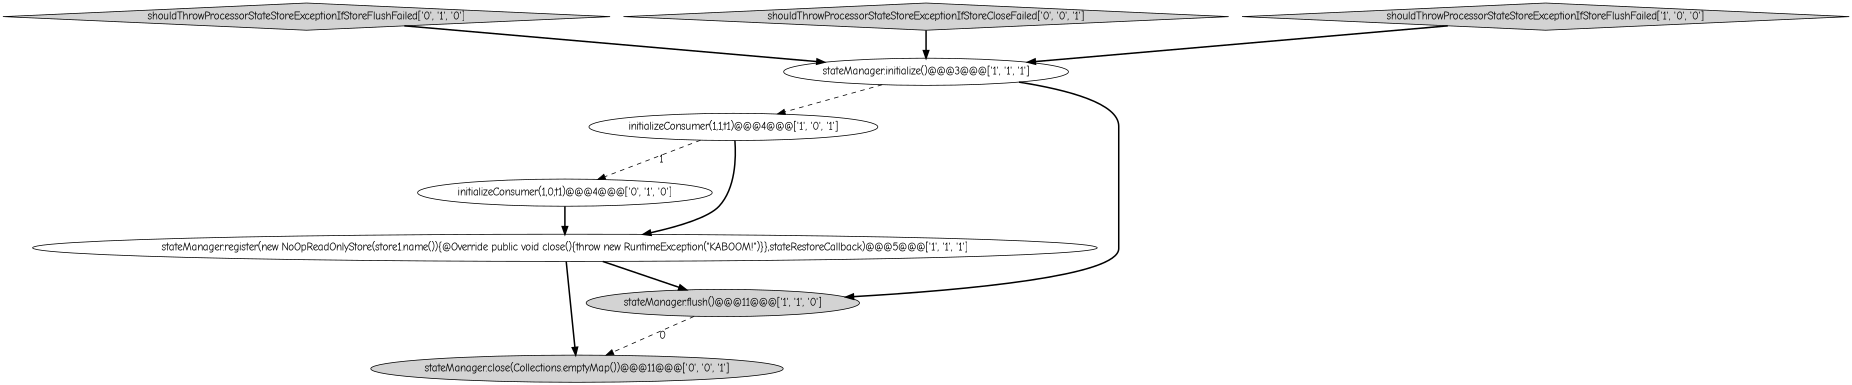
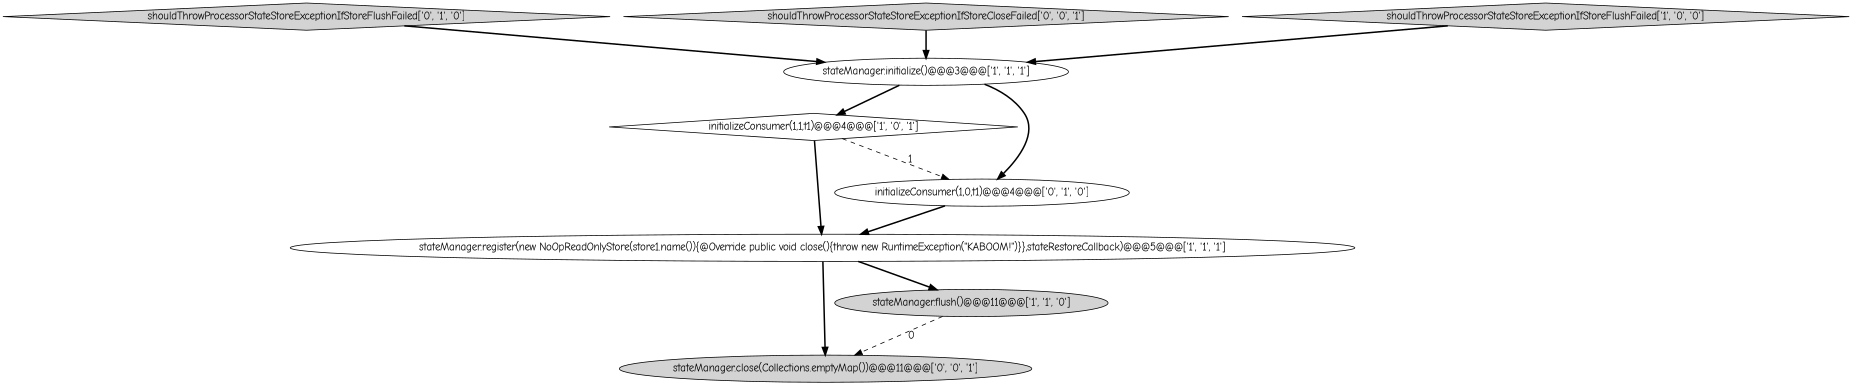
(833, 98) -> (872, 98)
(733, 127) -> (814, 127)
(1106, 261) -> (1028, 122)
